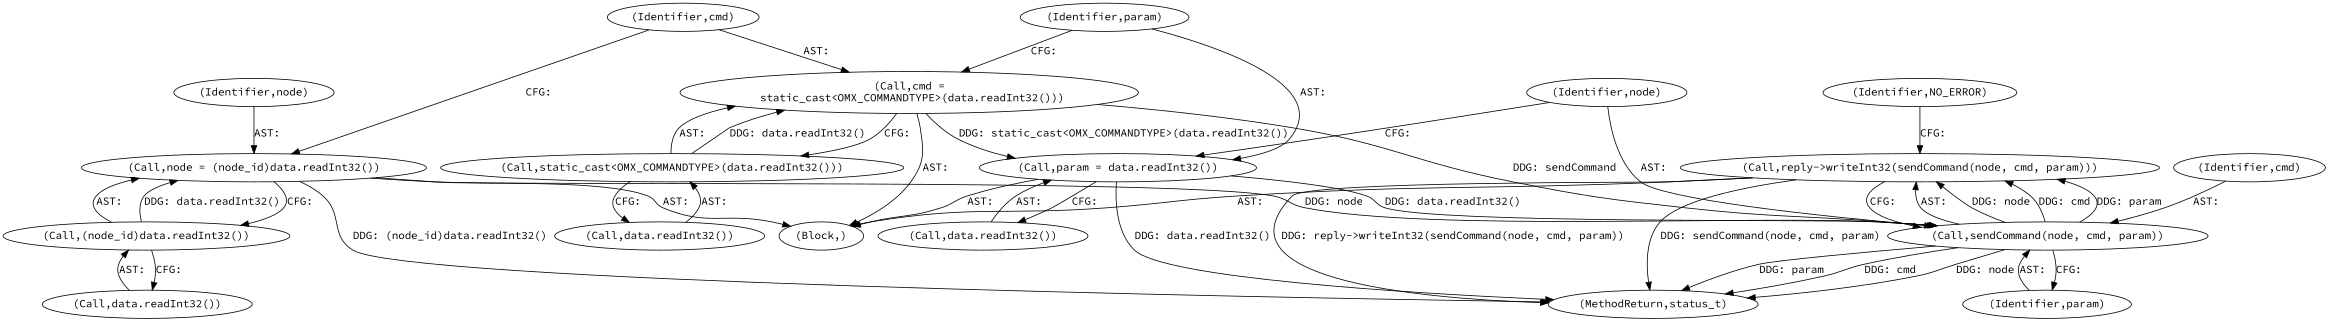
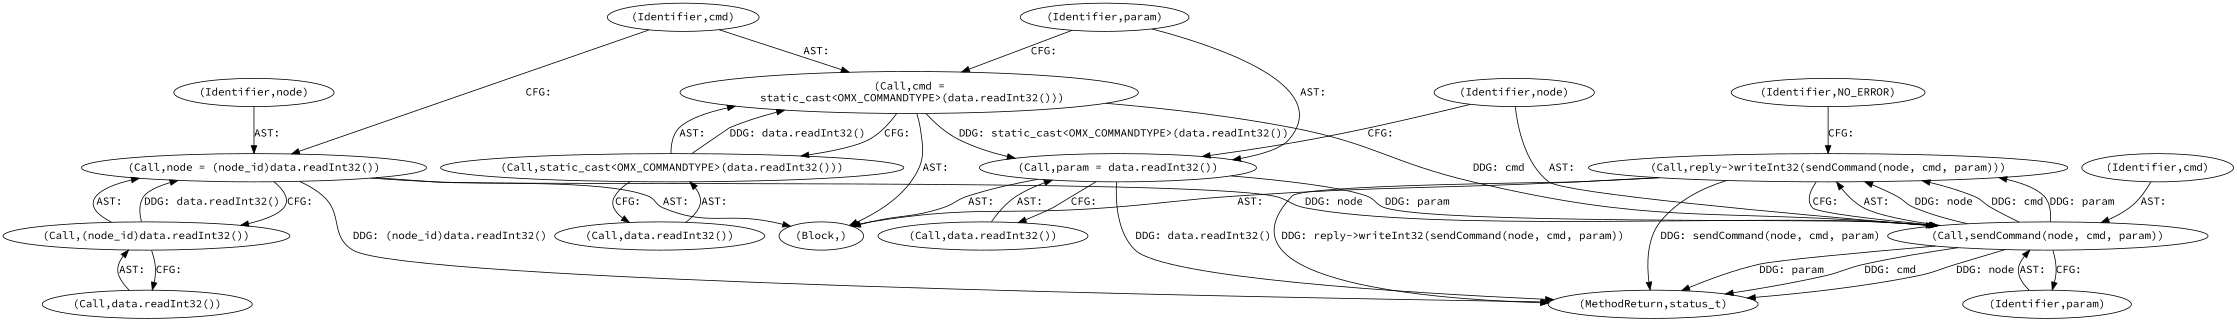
(1565, 168) -> (1499, 168)
(1453, 202) -> (1417, 202)
